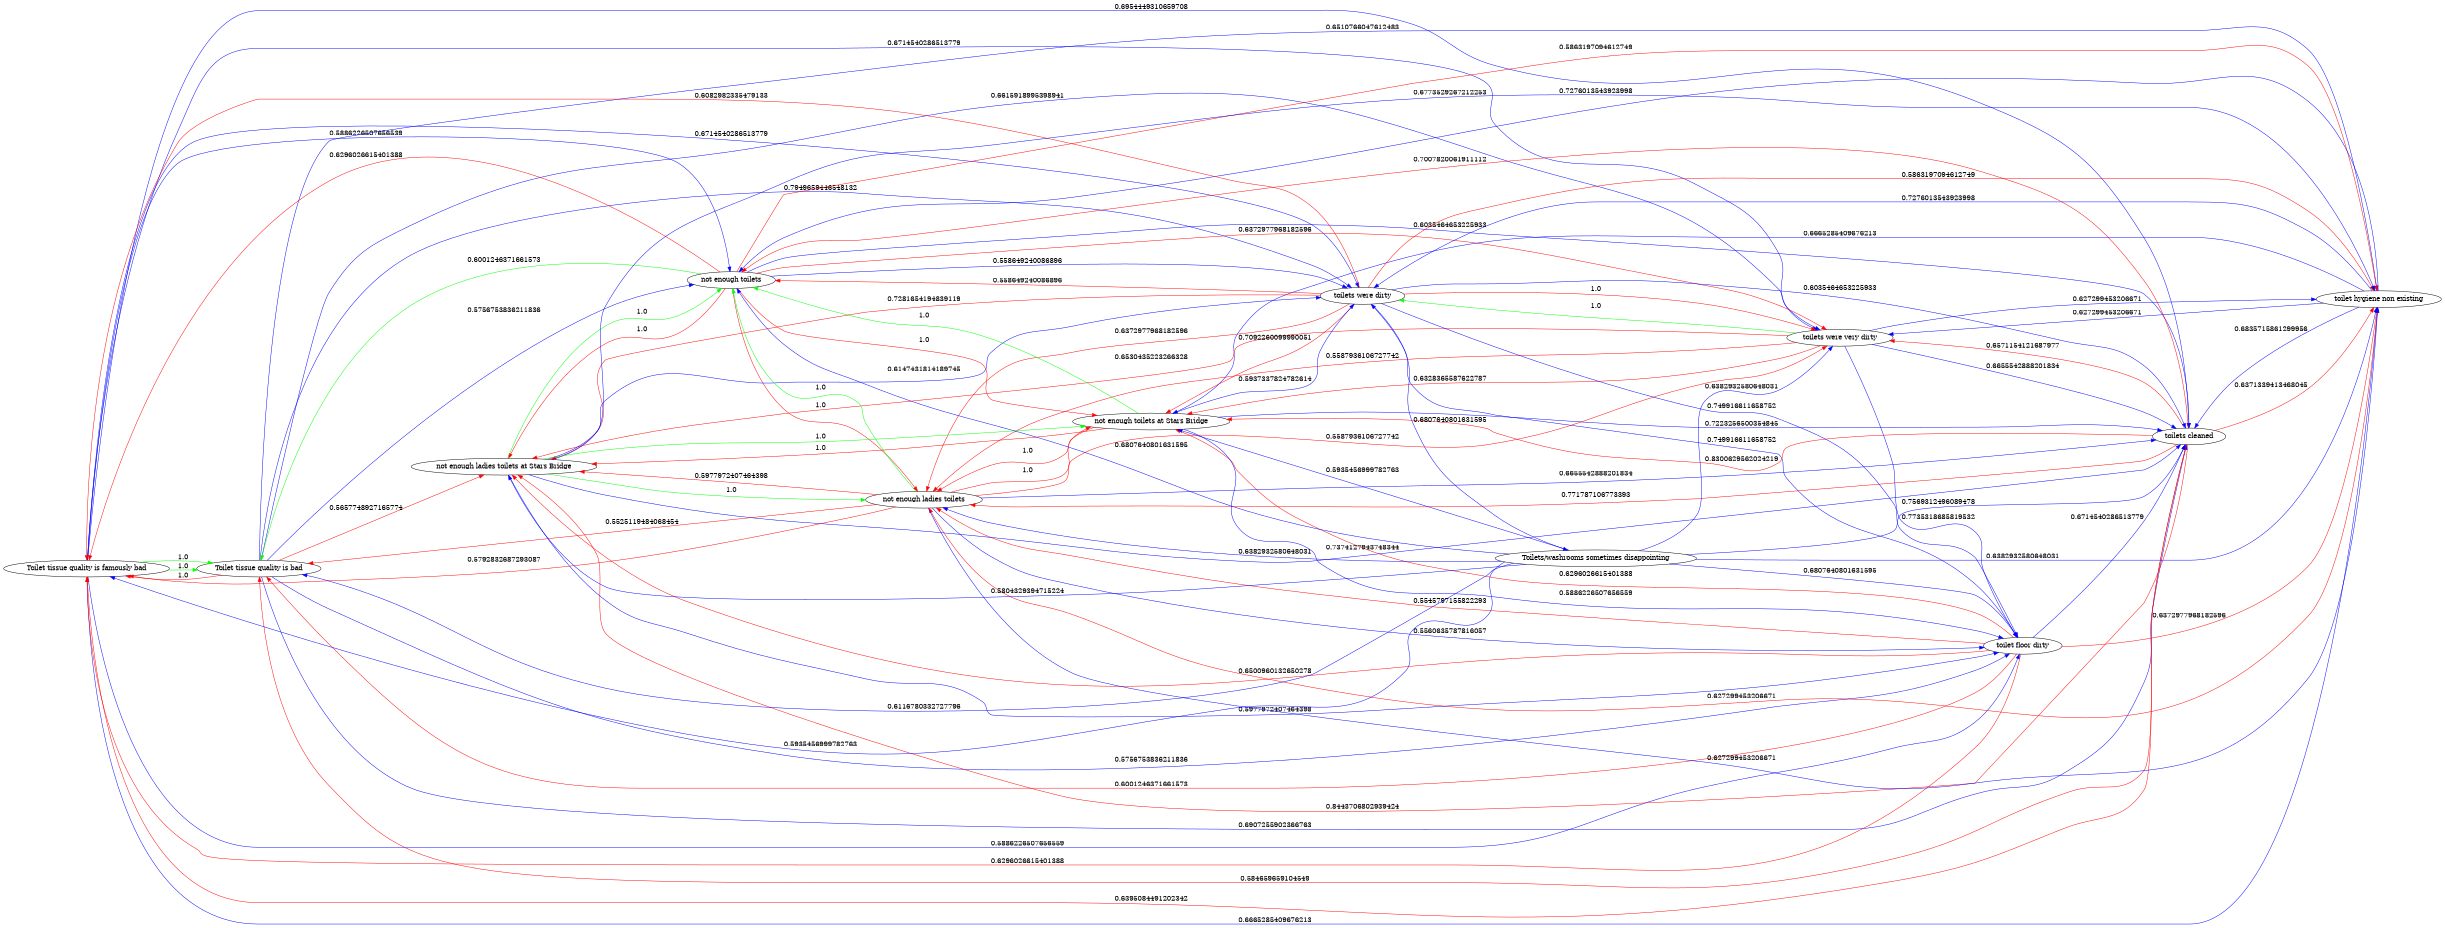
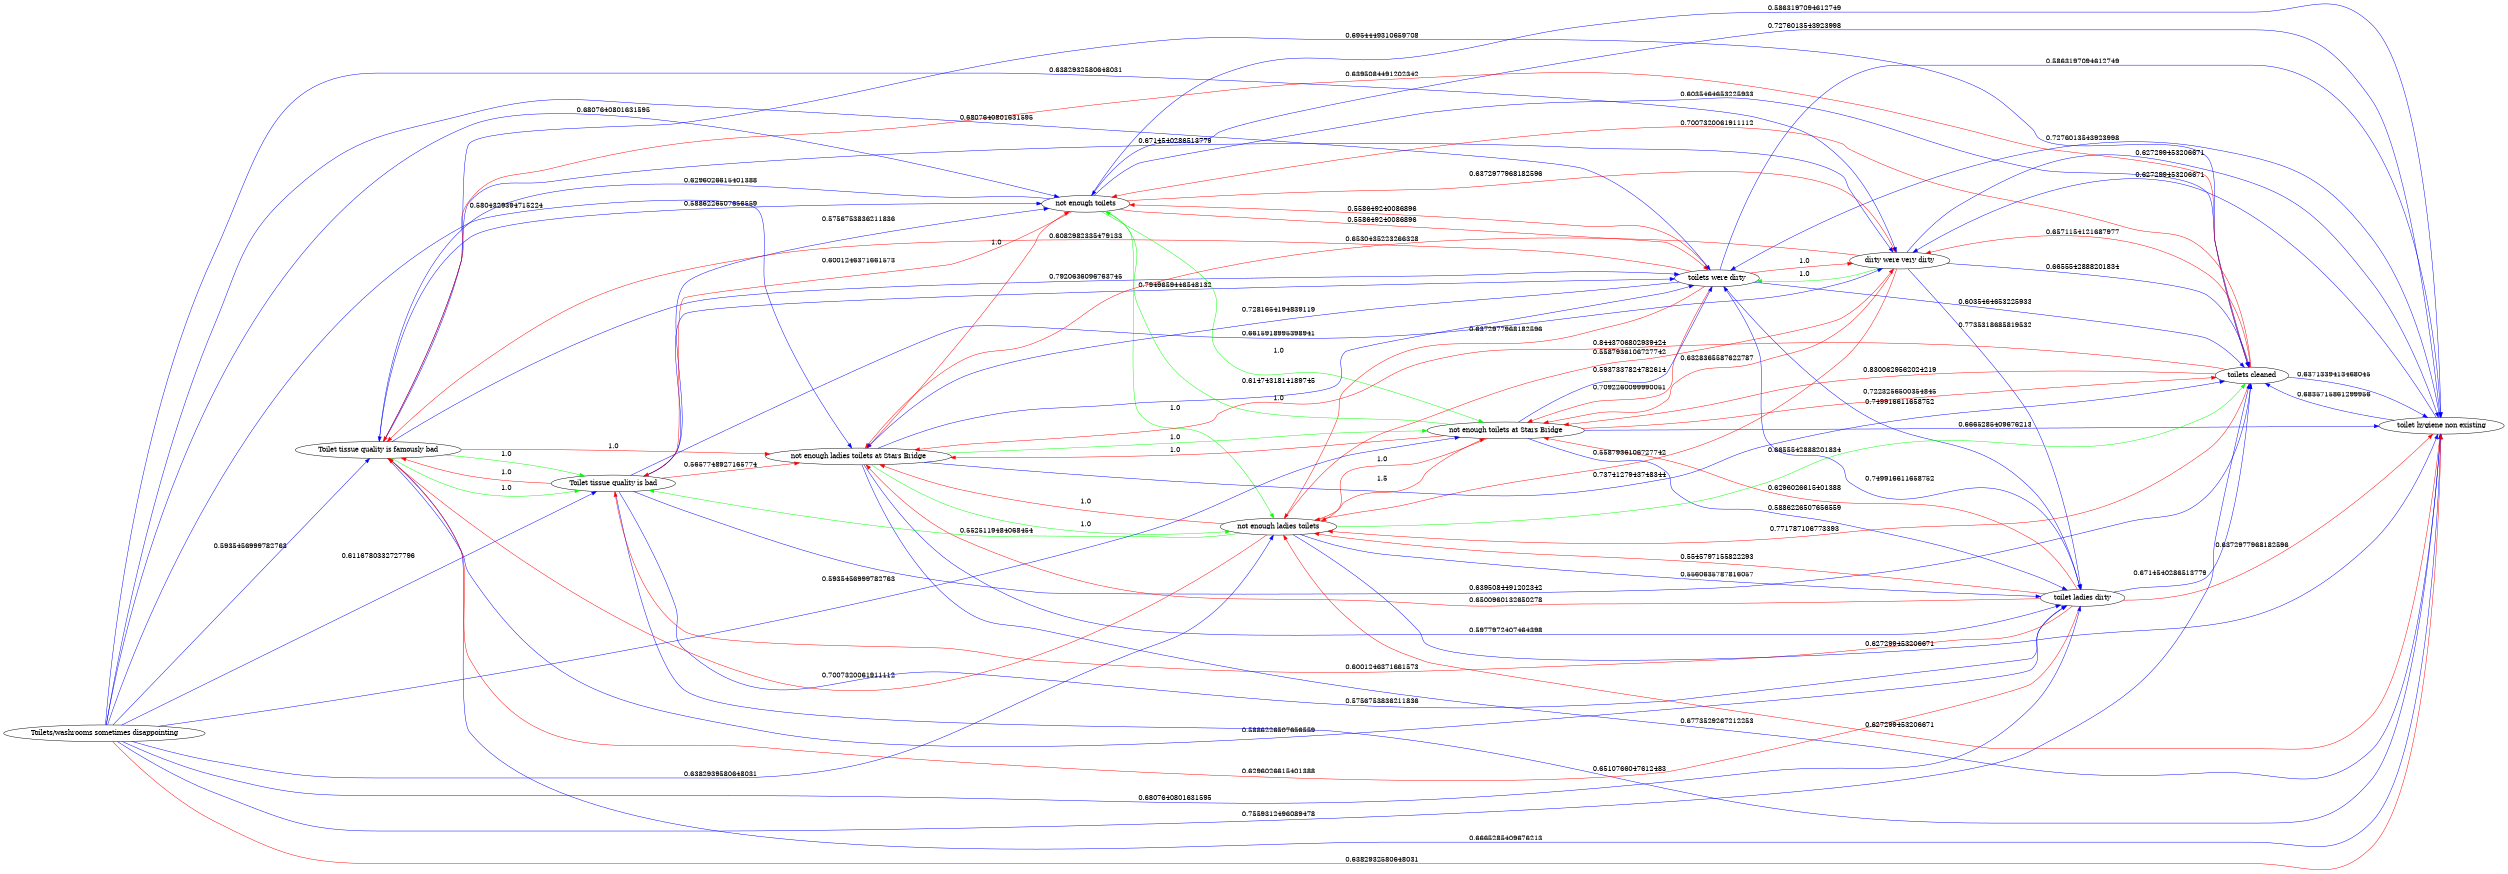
(1614, 56) -> (1906, 12)
(366, 134) -> (720, 204)
(731, 134) -> (1086, 277)
(1450, 160) -> (1717, 124)
(1876, 179) -> (2146, 65)
(315, 191) -> (638, 185)
(1741, 237) -> (1979, 428)
(1058, 265) -> (1415, 227)
(411, 305) -> (788, 283)
(898, 309) -> (1262, 323)
(1840, 338) -> (1900, 261)
(587, 339) -> (968, 332)
(609, 342) -> (613, 451)
(922, 350) -> (1248, 373)
(2307, 389) -> (2358, 388)
(818, 397) -> none
(794, 416) -> (1134, 395)
(1688, 427) -> (1896, 399)
(1429, 455) -> (722, 108)
(1028, 471) -> (1382, 479)
(731, 476) -> (1086, 502)
(1567, 483) -> (1796, 471)
(1938, 502) -> (1278, 814)
(595, 534) -> (961, 535)
(1275, 552) -> (720, 774)
(504, 560) -> (858, 676)
(2088, 560) -> (1437, 864)
(2023, 646) -> (2083, 598)
(1275, 826) -> (1506, 588)
(1289, 883) -> none
